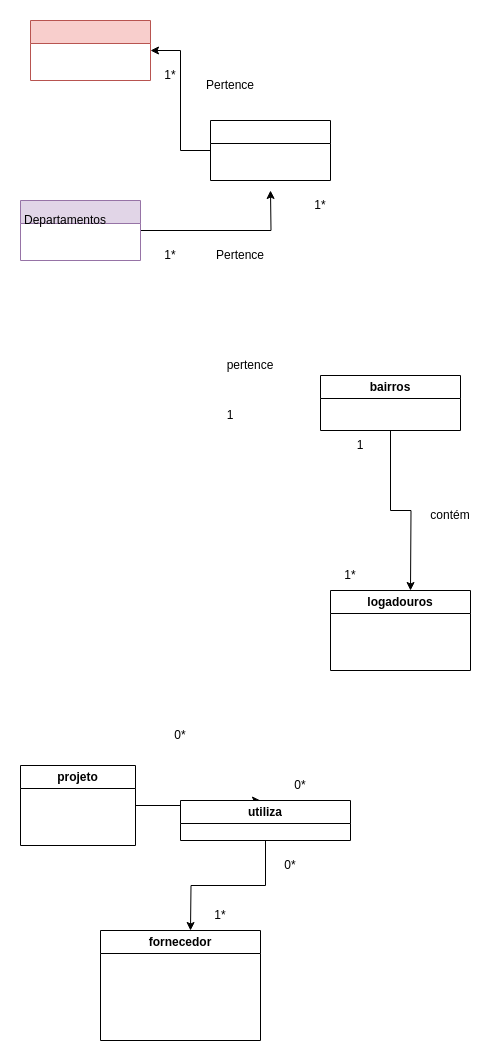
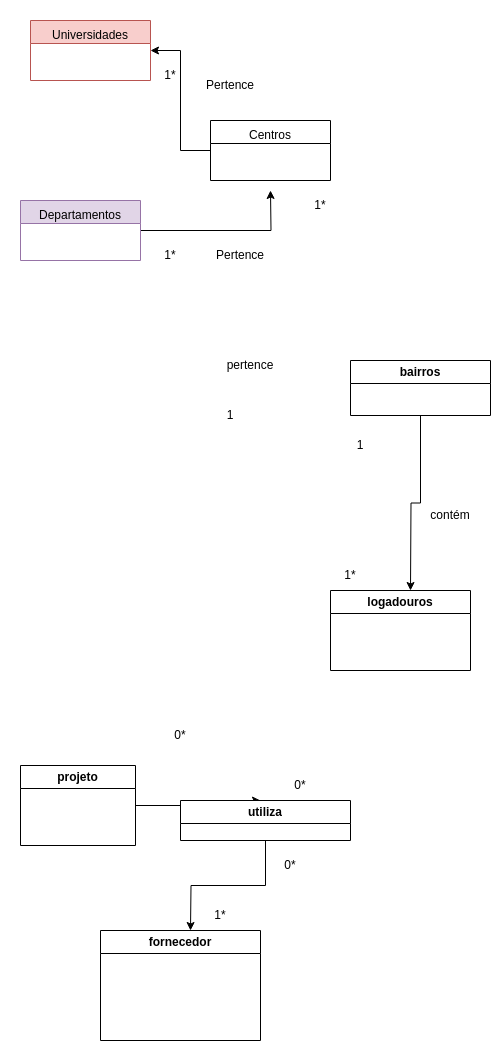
none -> (91, 36)
none -> (271, 136)
(66, 221) -> (81, 216)
(391, 403) -> (421, 388)
